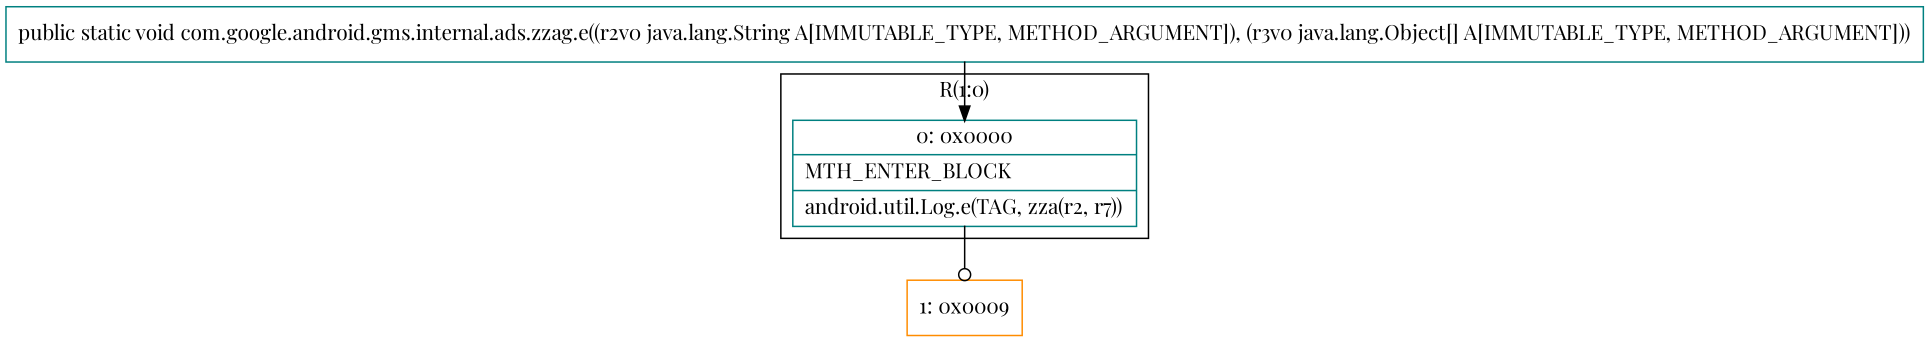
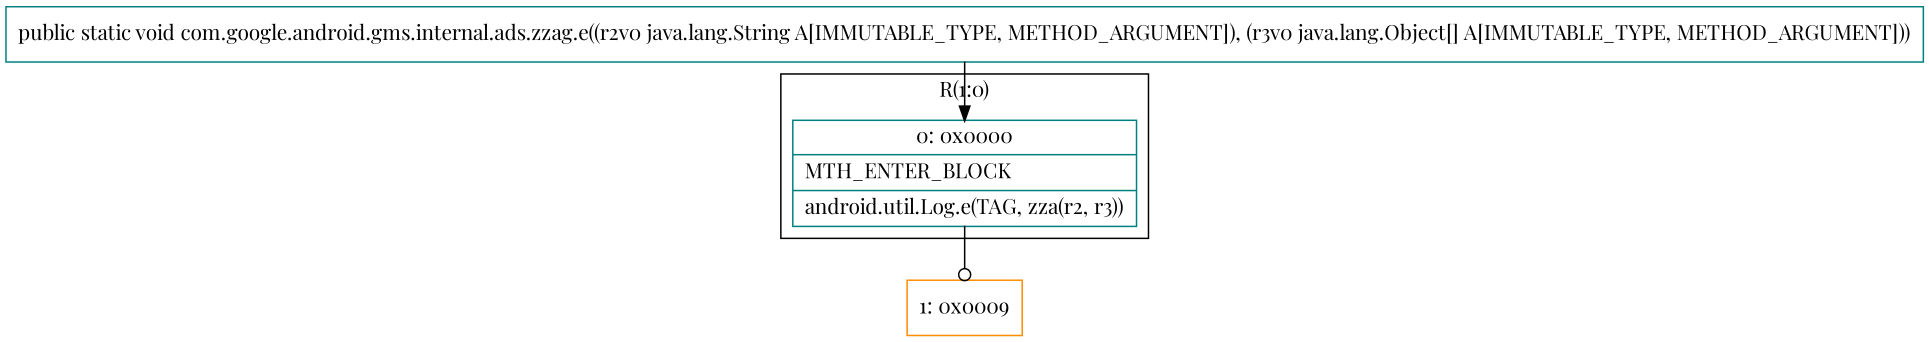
(964, 208) -> (965, 208)
